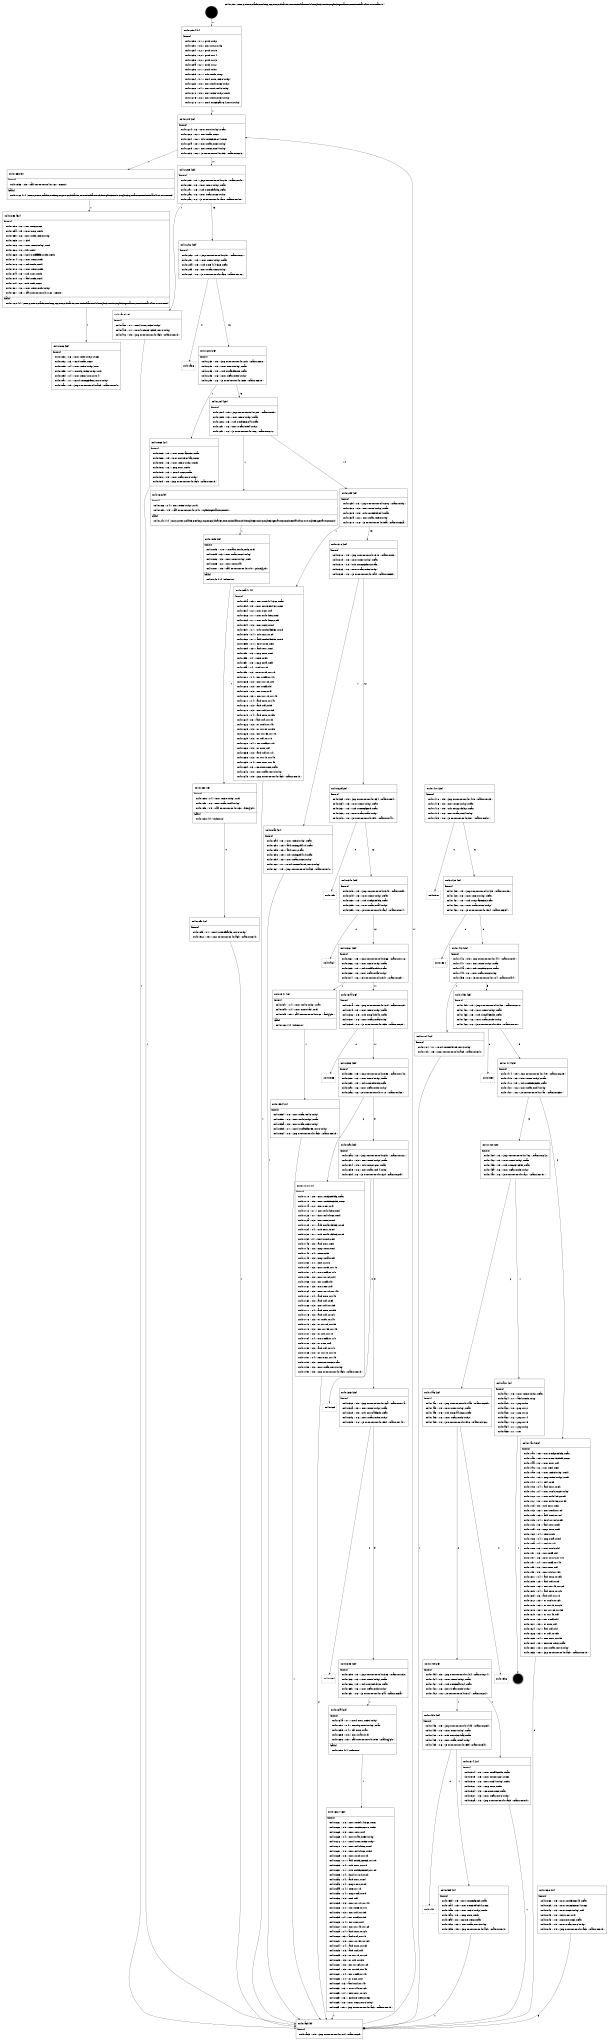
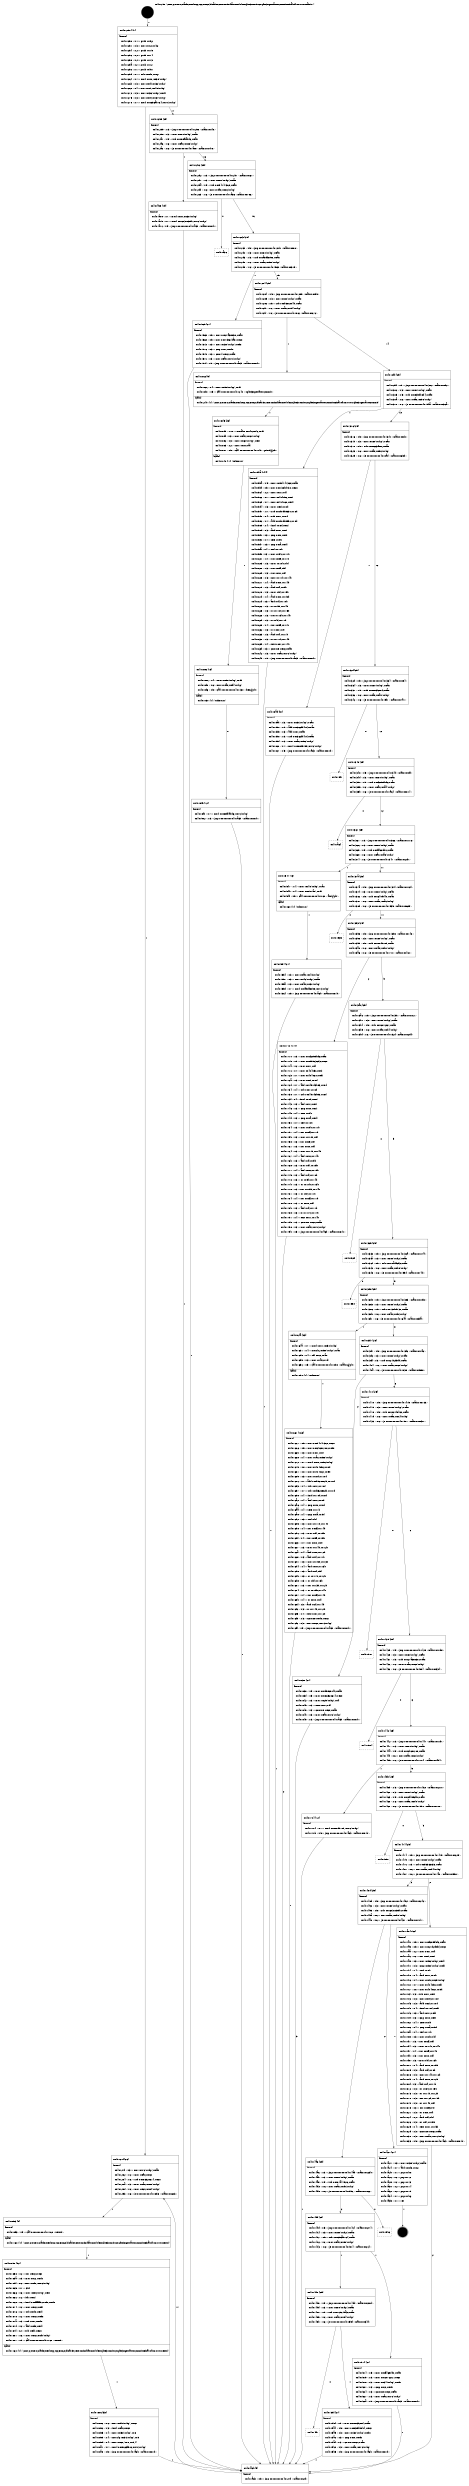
(212, 161) -> (171, 110)
none -> (393, 1355)
none -> (199, 2467)
